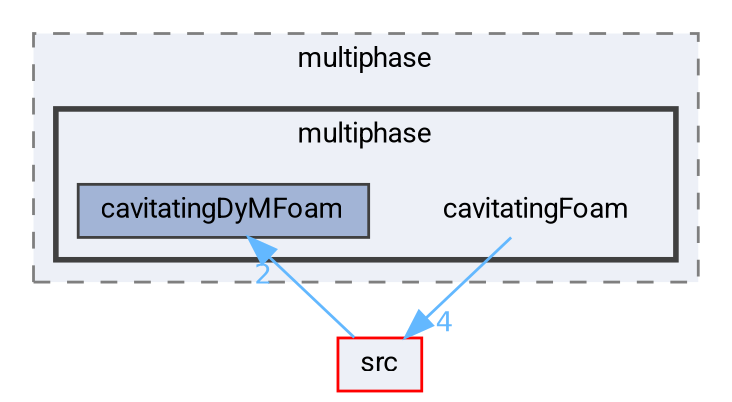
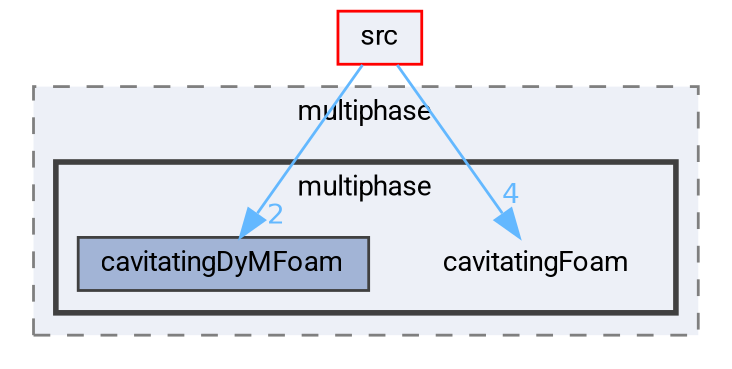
(469, 278) -> (450, 139)
